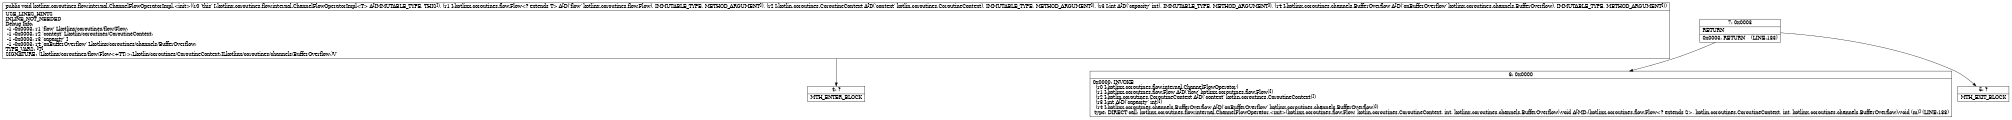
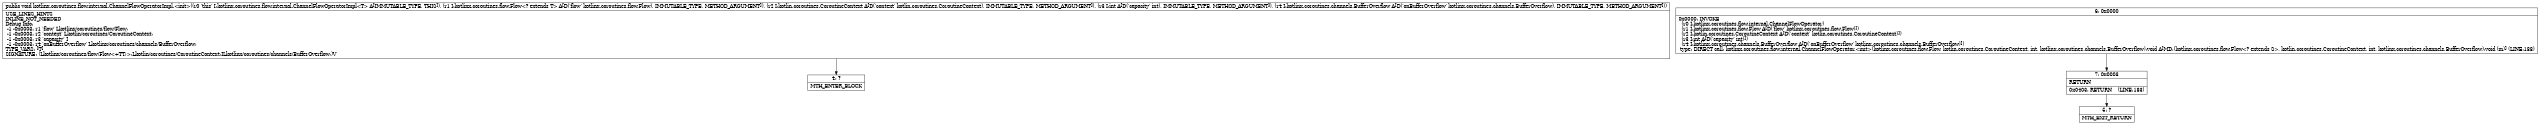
(1740, 38) -> (2107, 90)
(1675, 58) -> (2107, 61)
(1983, 98) -> (2107, 118)
